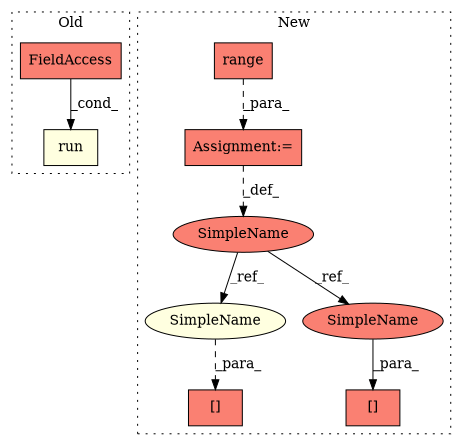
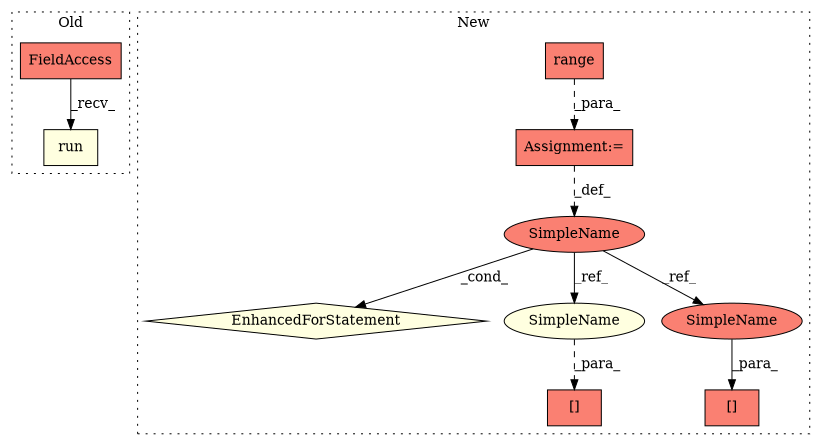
(95, 104) -> (93, 104)
none -> (316, 321)
